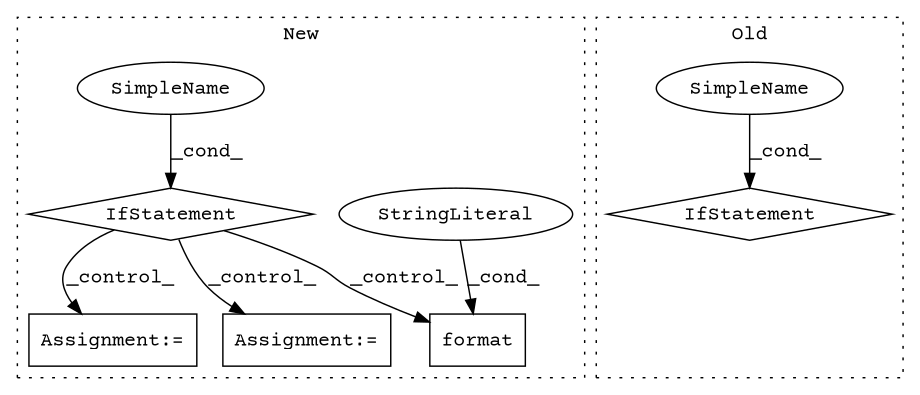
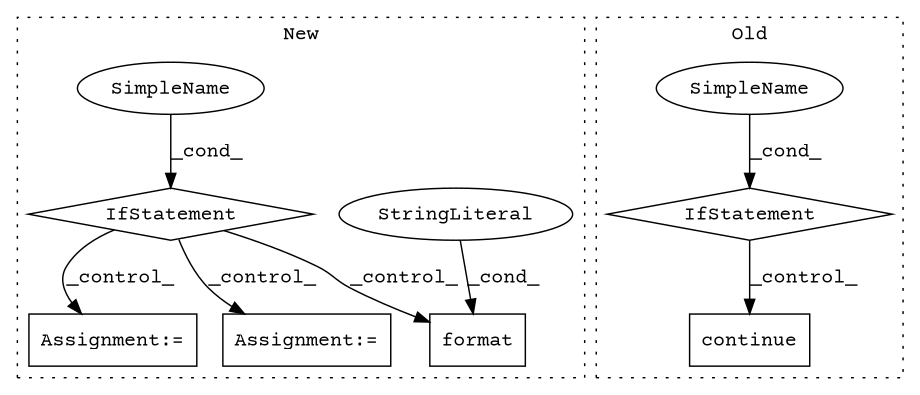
none -> (750, 340)
